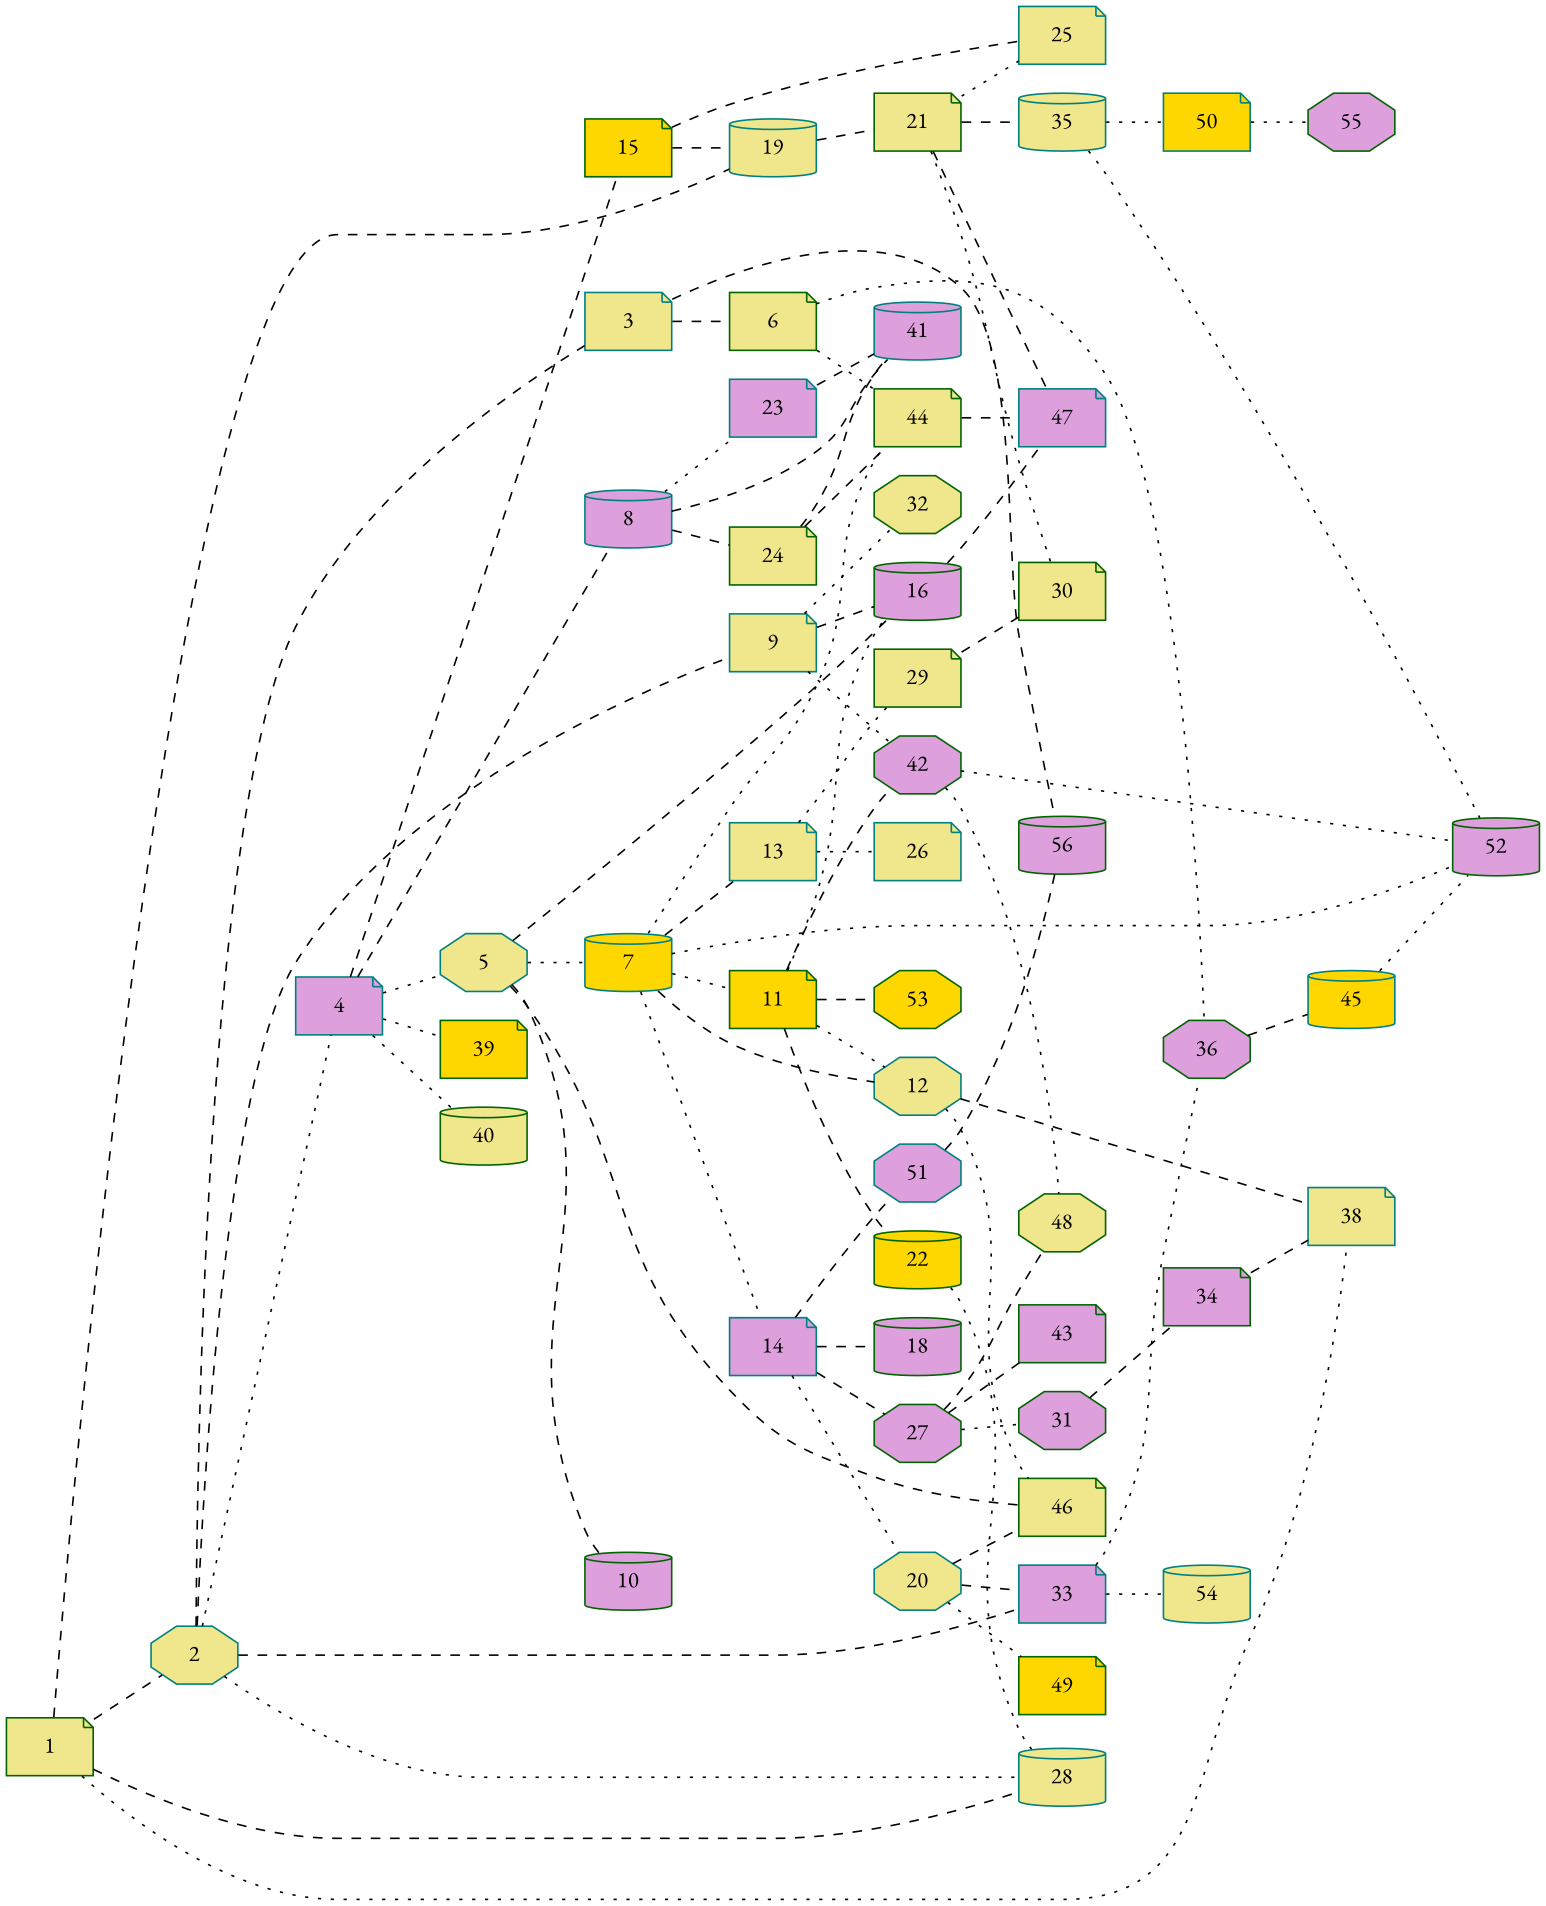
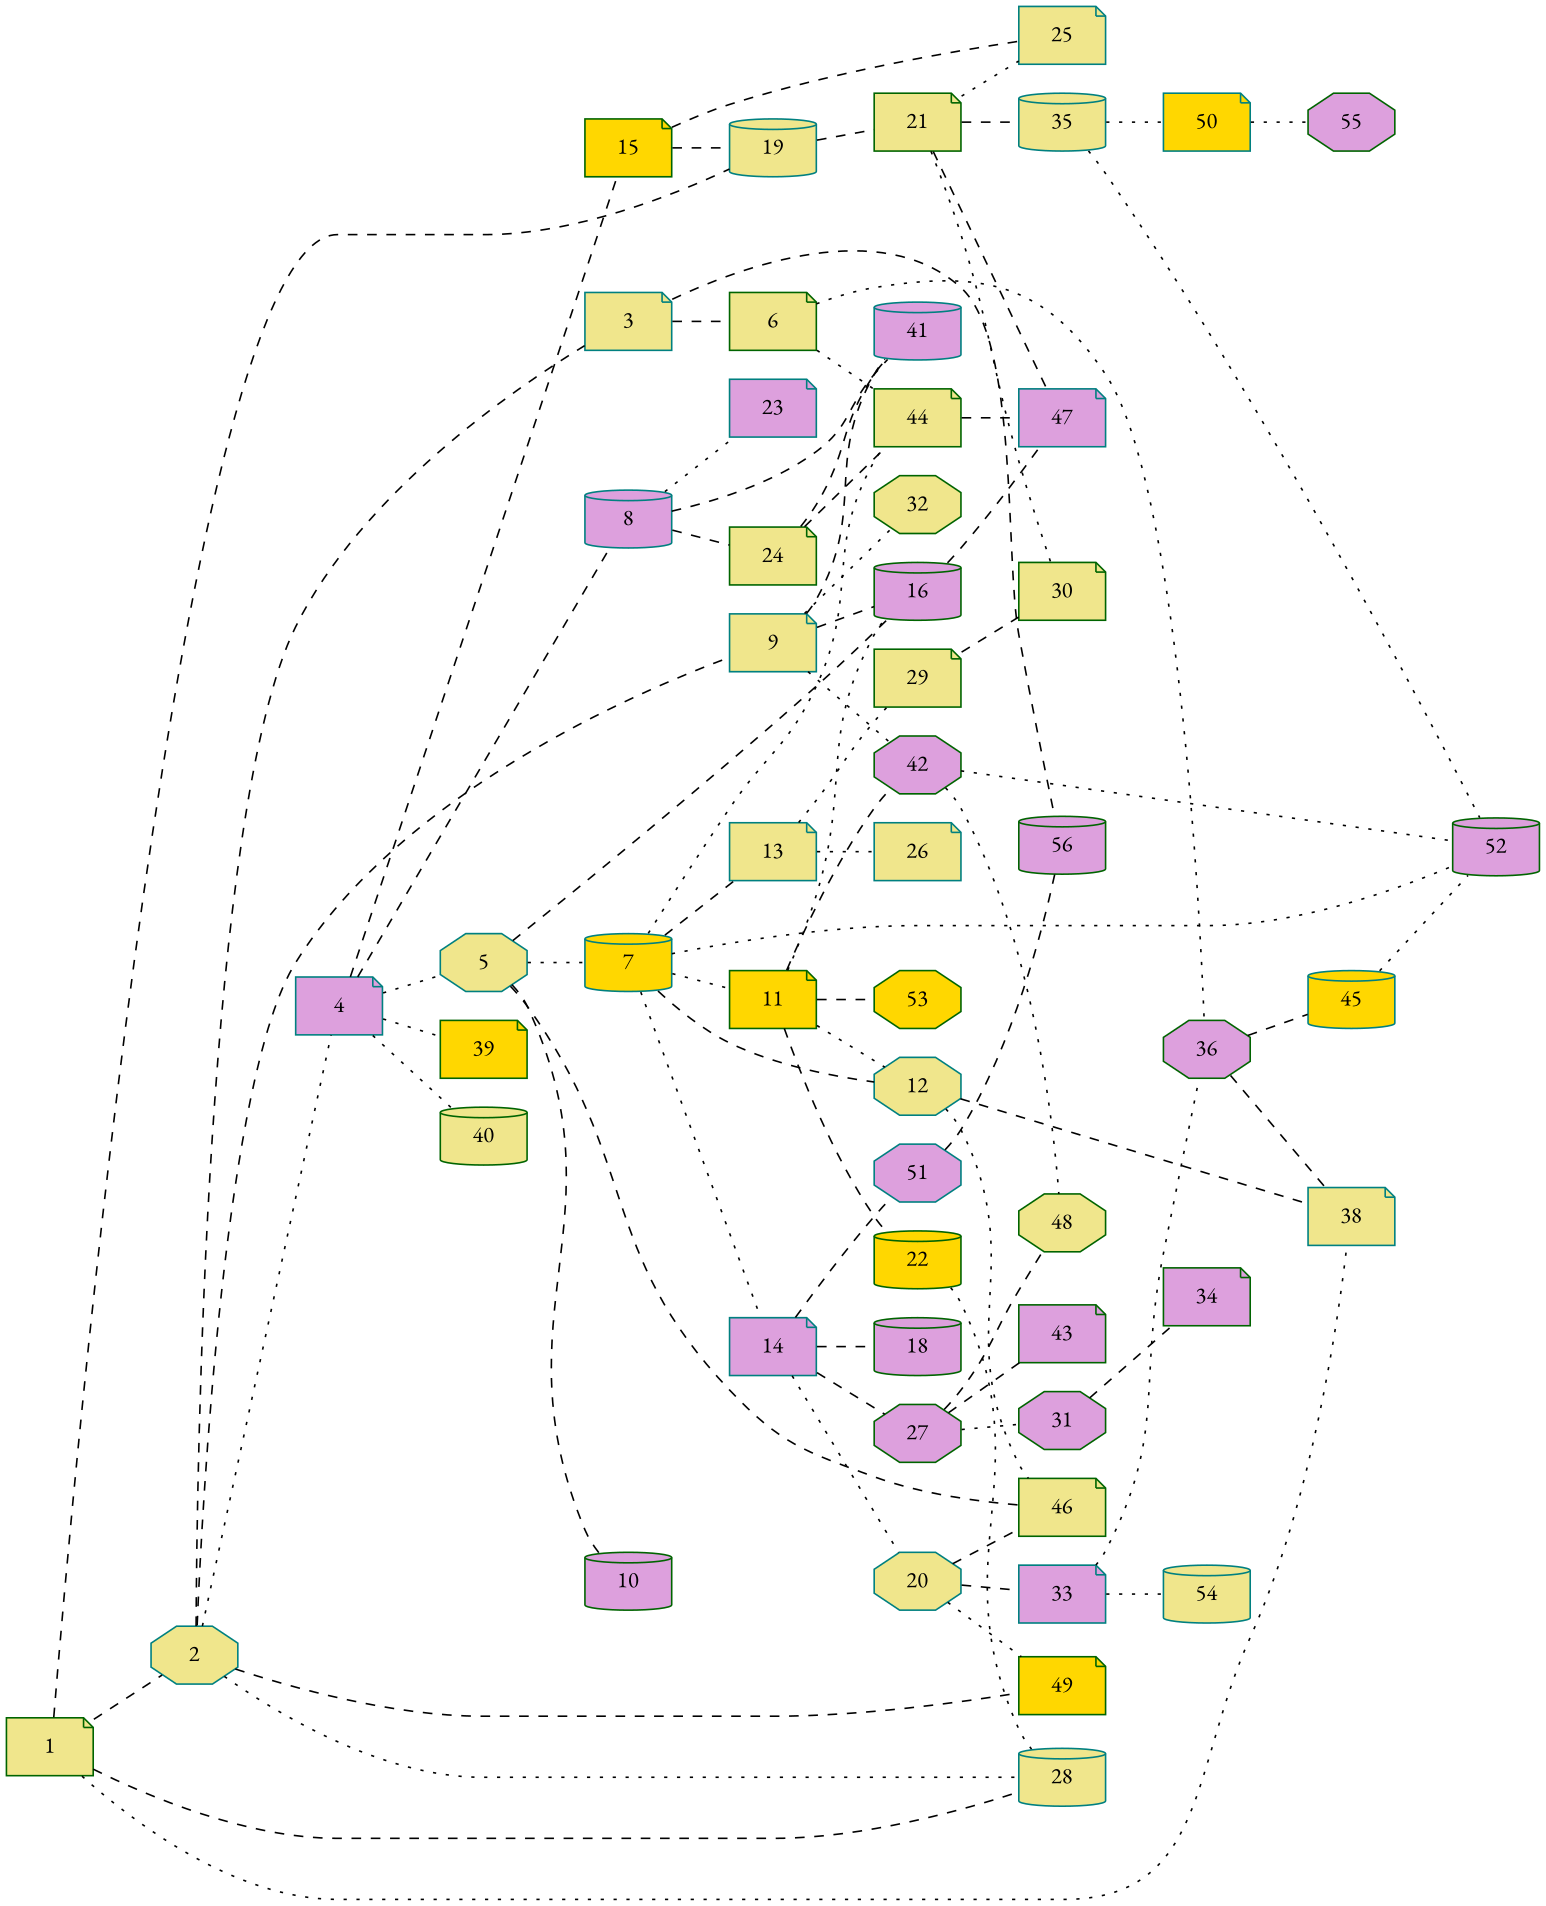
(836, 375) -> (844, 507)
(1279, 1256) -> (1278, 1131)
(631, 1655) -> (625, 1716)
